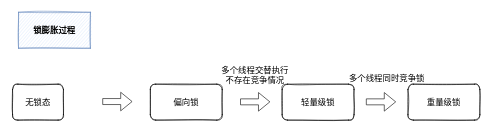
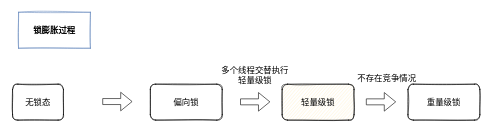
(54, 30) -> (54, 30)
(255, 75) -> (255, 75)
(387, 78) -> (387, 78)
(318, 102) -> (318, 102)
